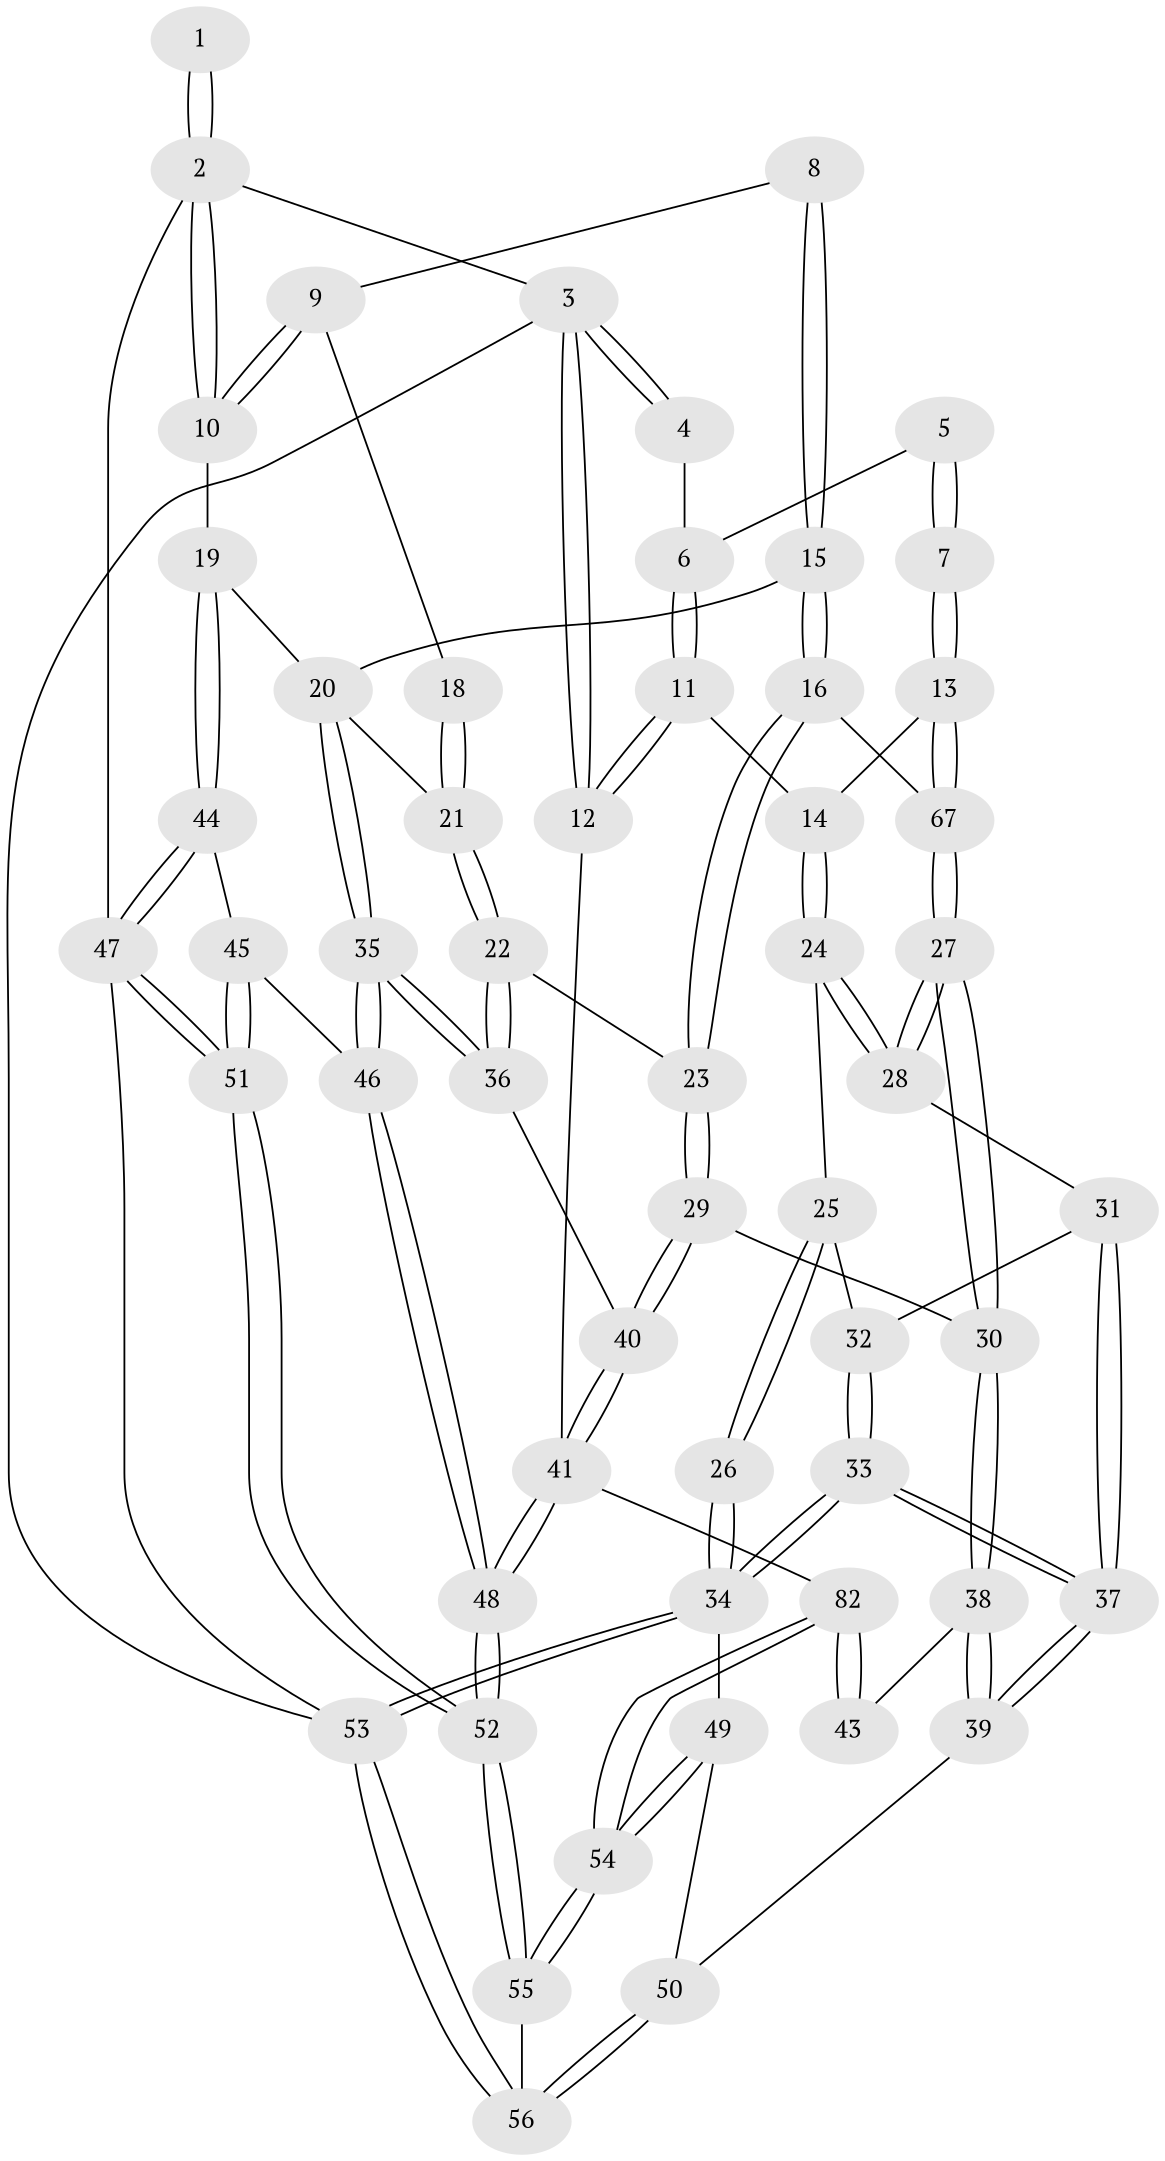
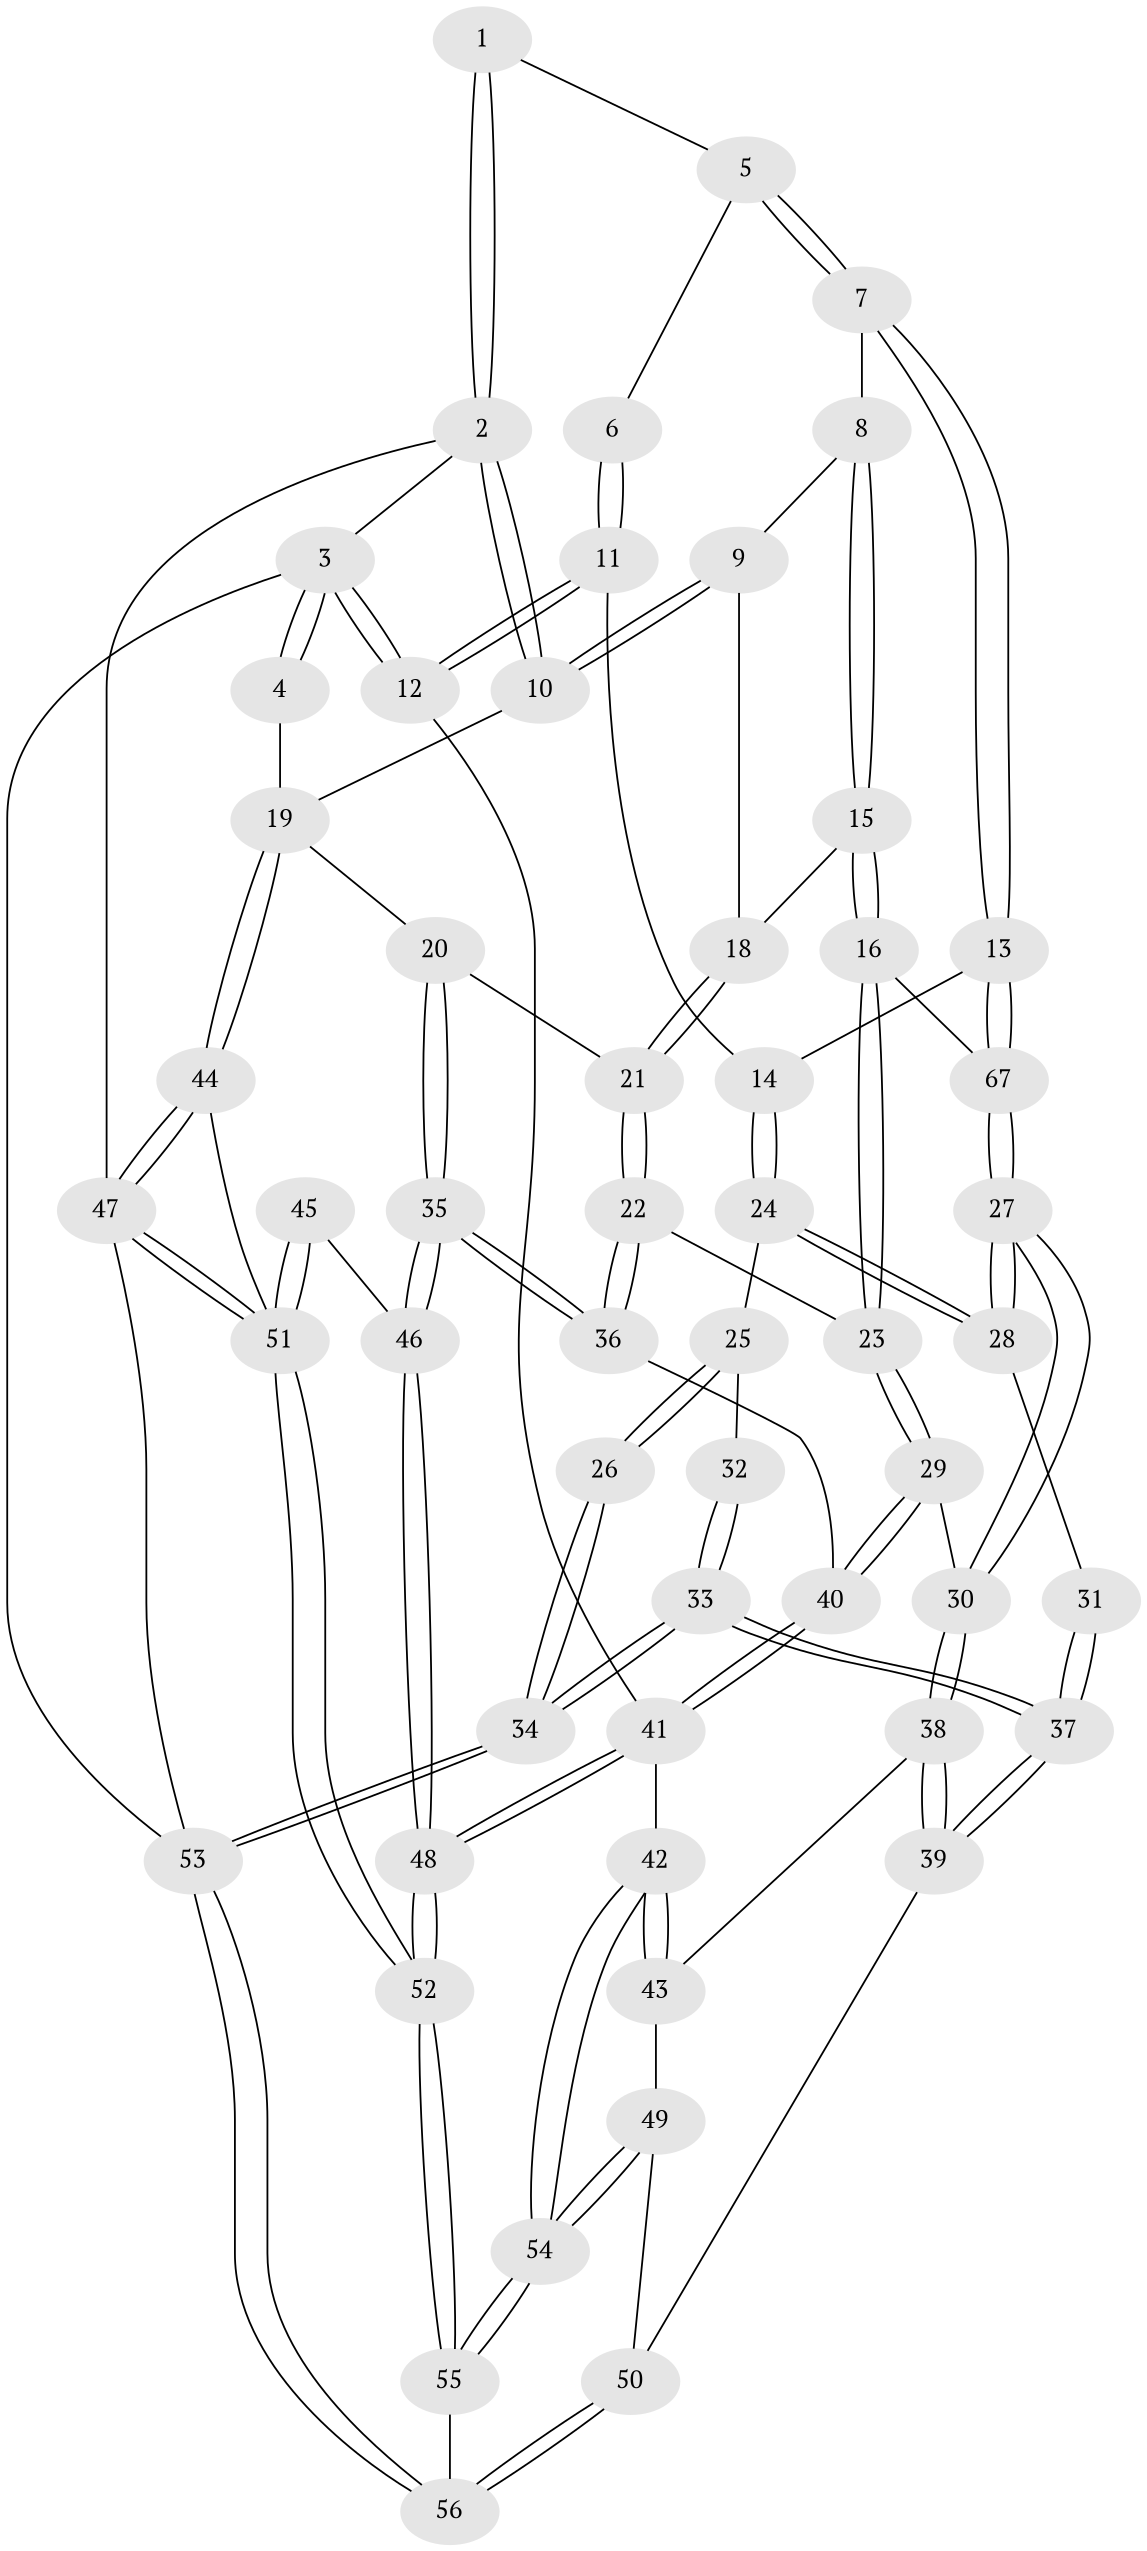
none -> (614, 105)
none -> (862, 365)
(685, 495) -> (280, 755)
(548, 627) -> (800, 885)
(223, 885) -> (232, 1213)
(985, 1276) -> none
(849, 1601) -> (656, 1861)
(719, 1666) -> (656, 2056)
